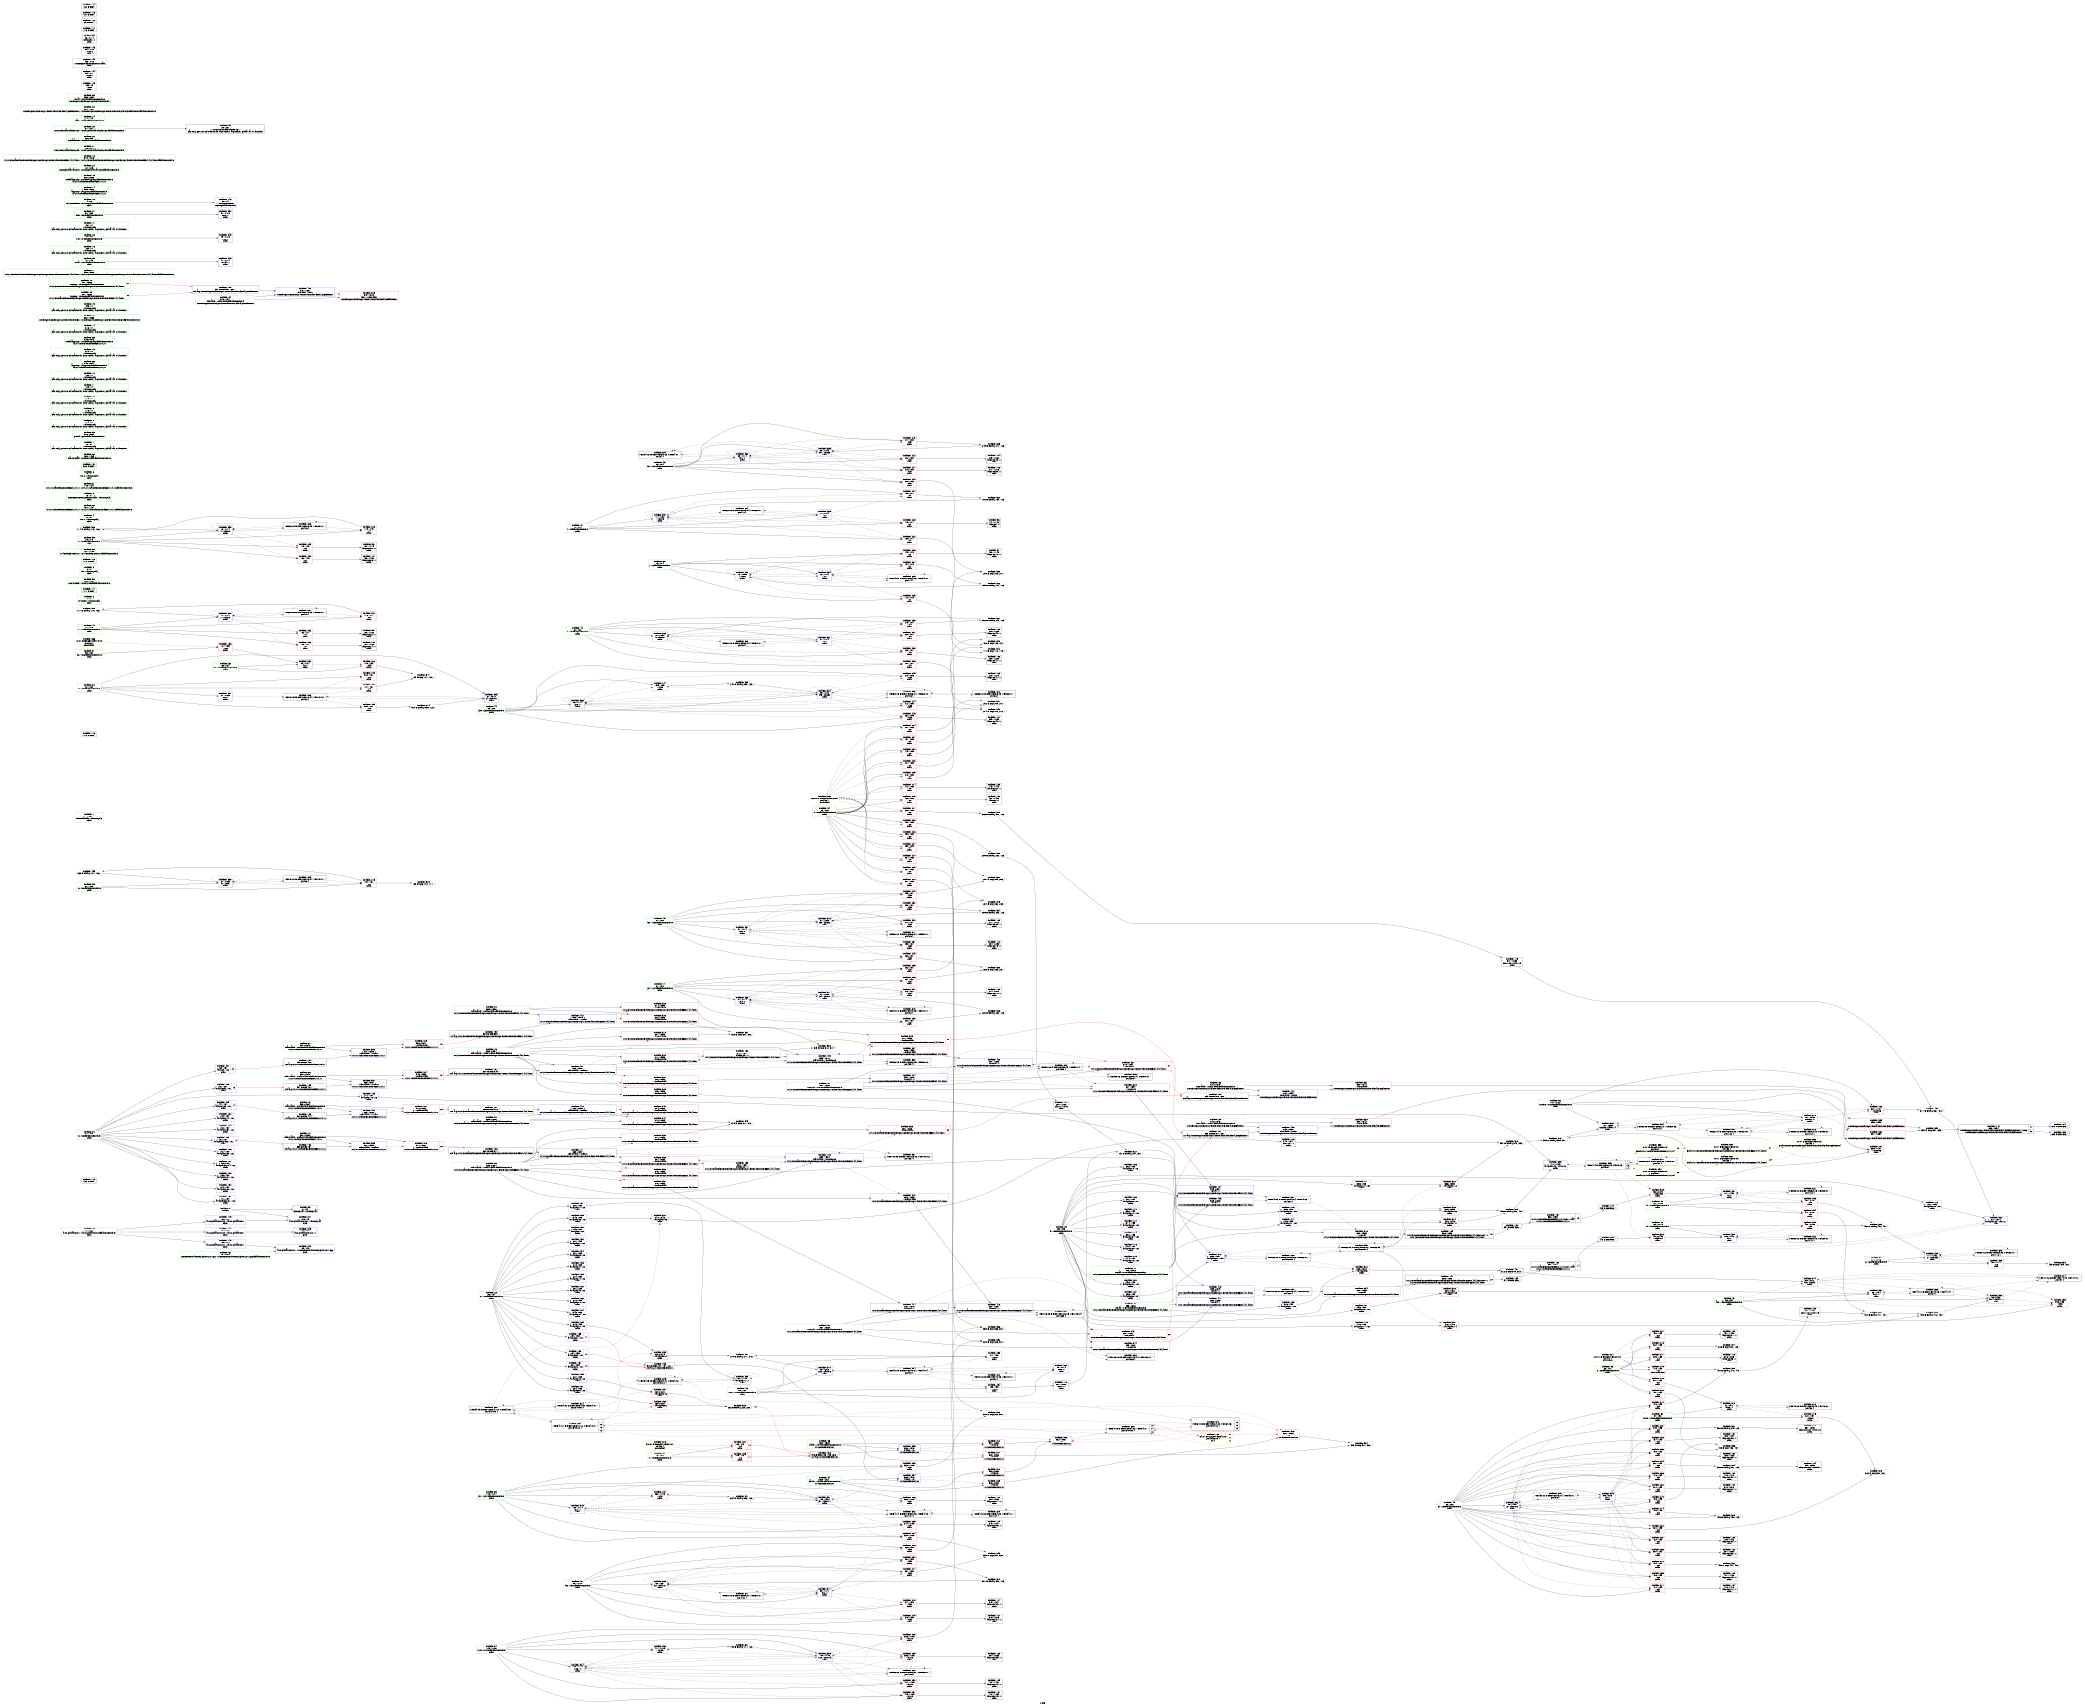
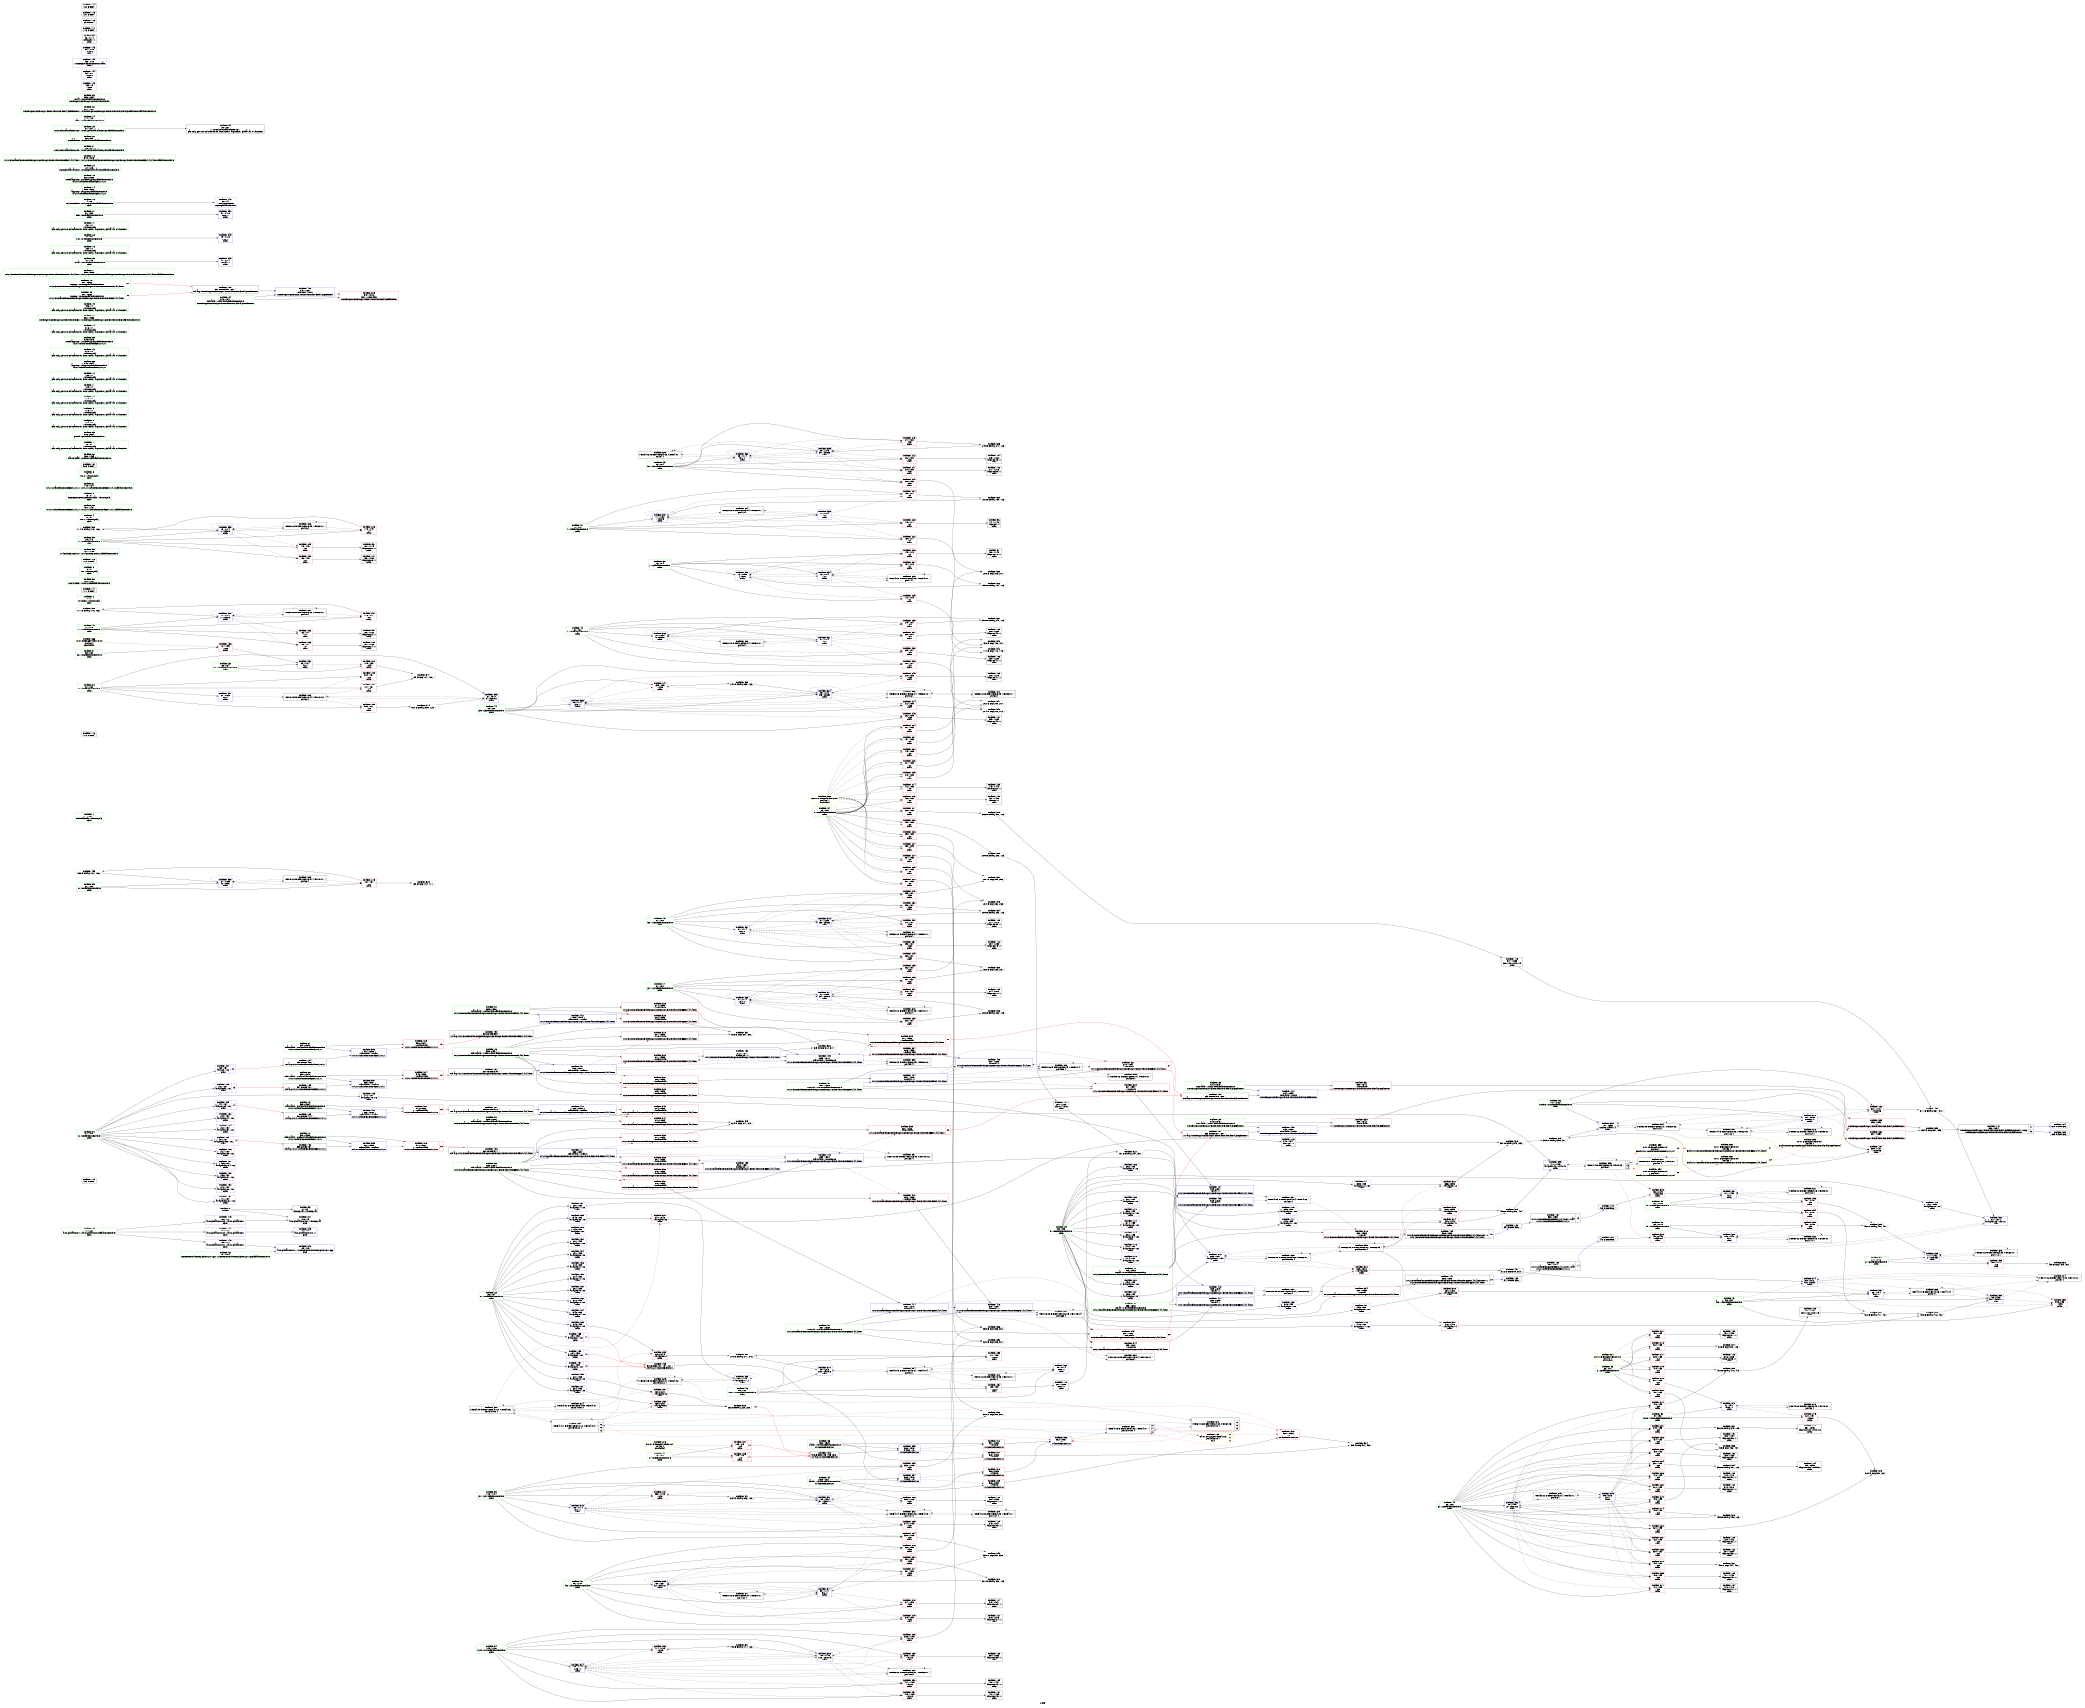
(1658, 1373) -> (1658, 1373)
